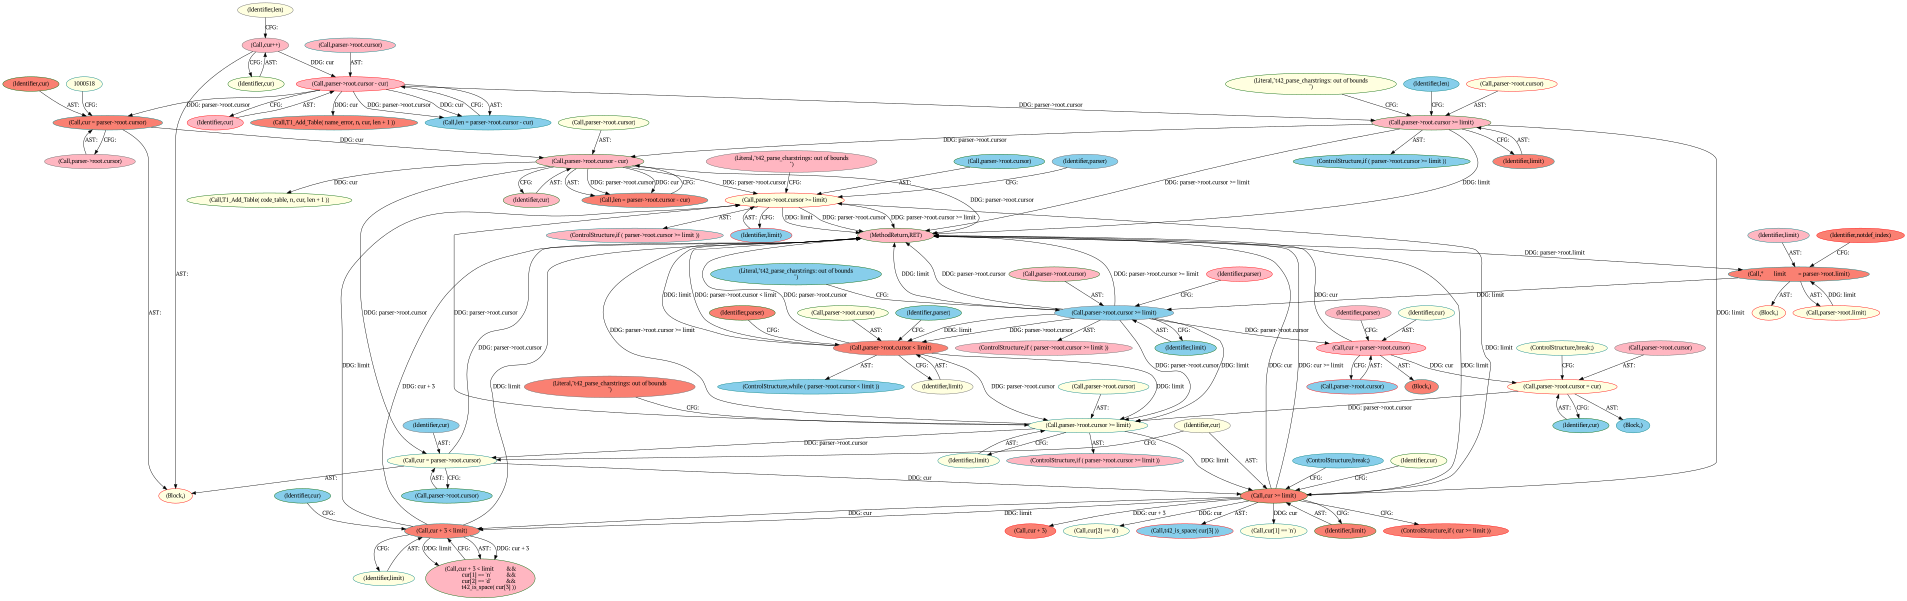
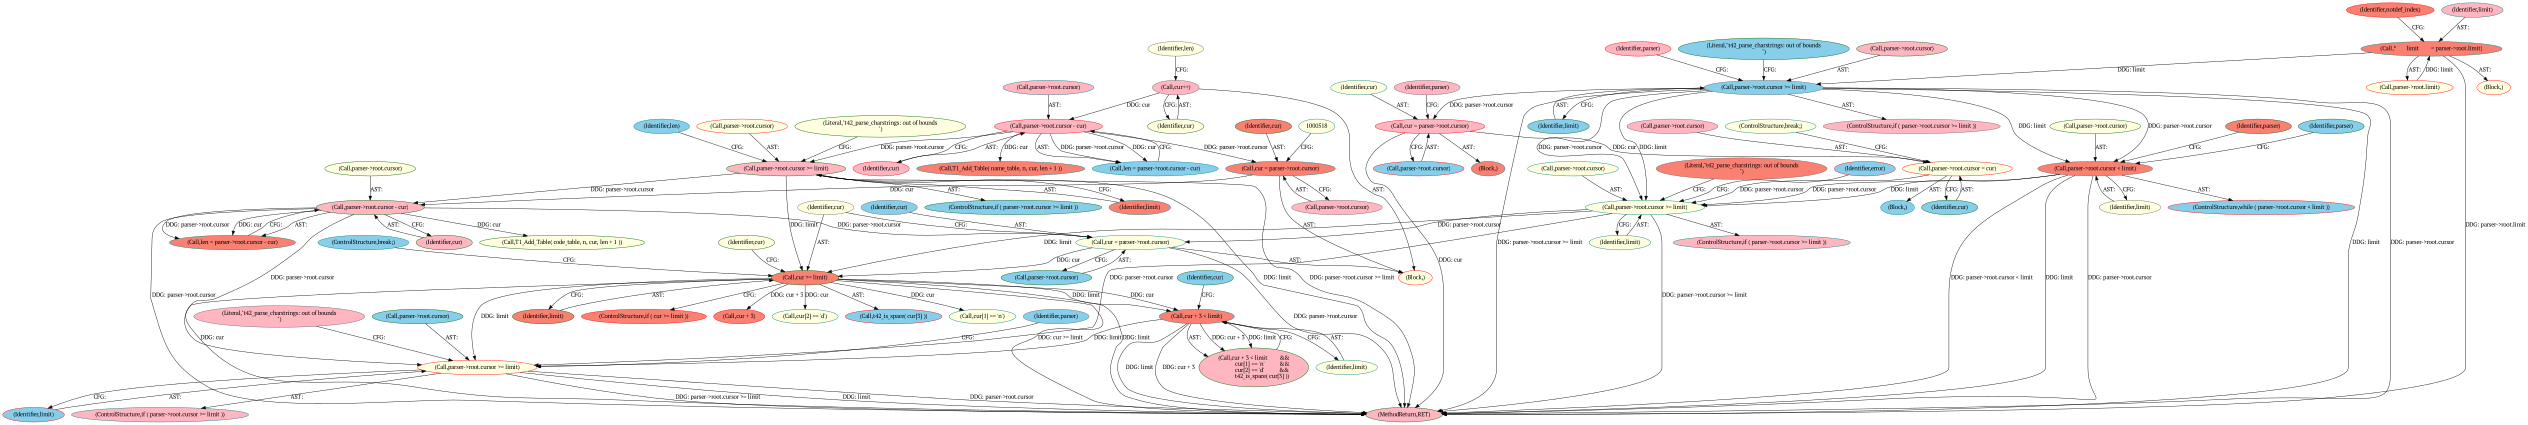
(334, 123) -> (1001, 169)
none -> (1865, 169)
(1336, 247) -> (2119, 408)
(811, 387) -> (2261, 207)
